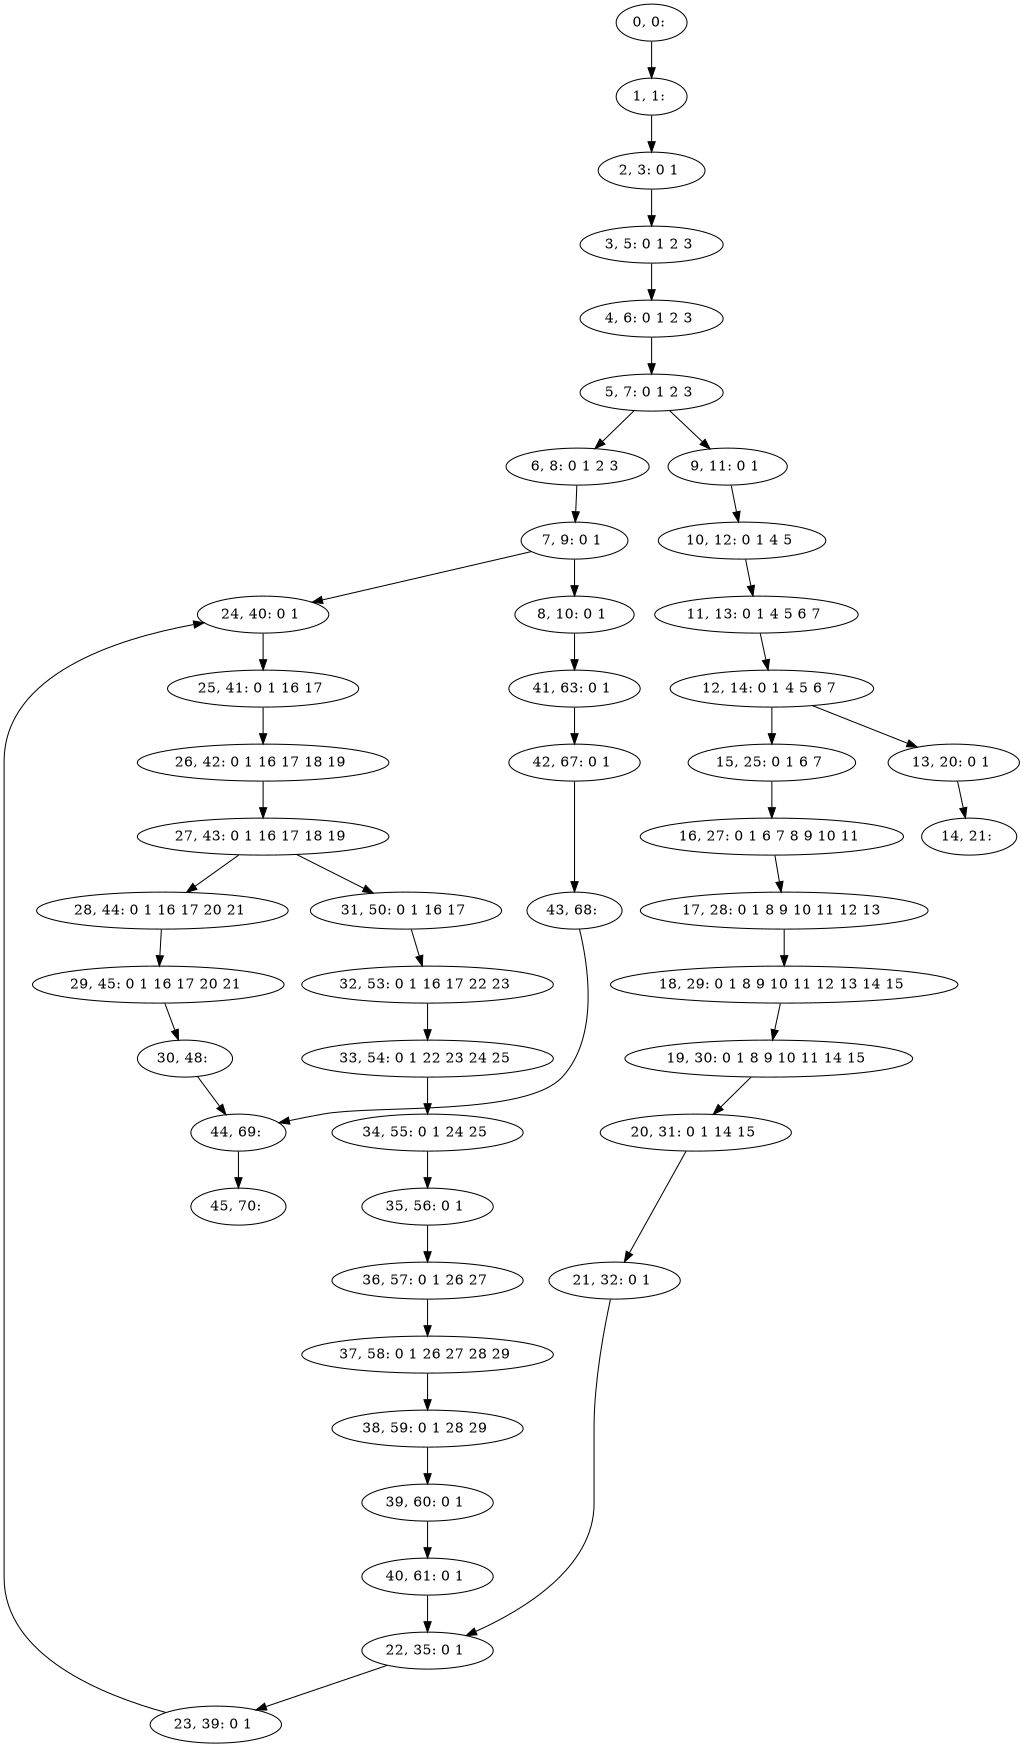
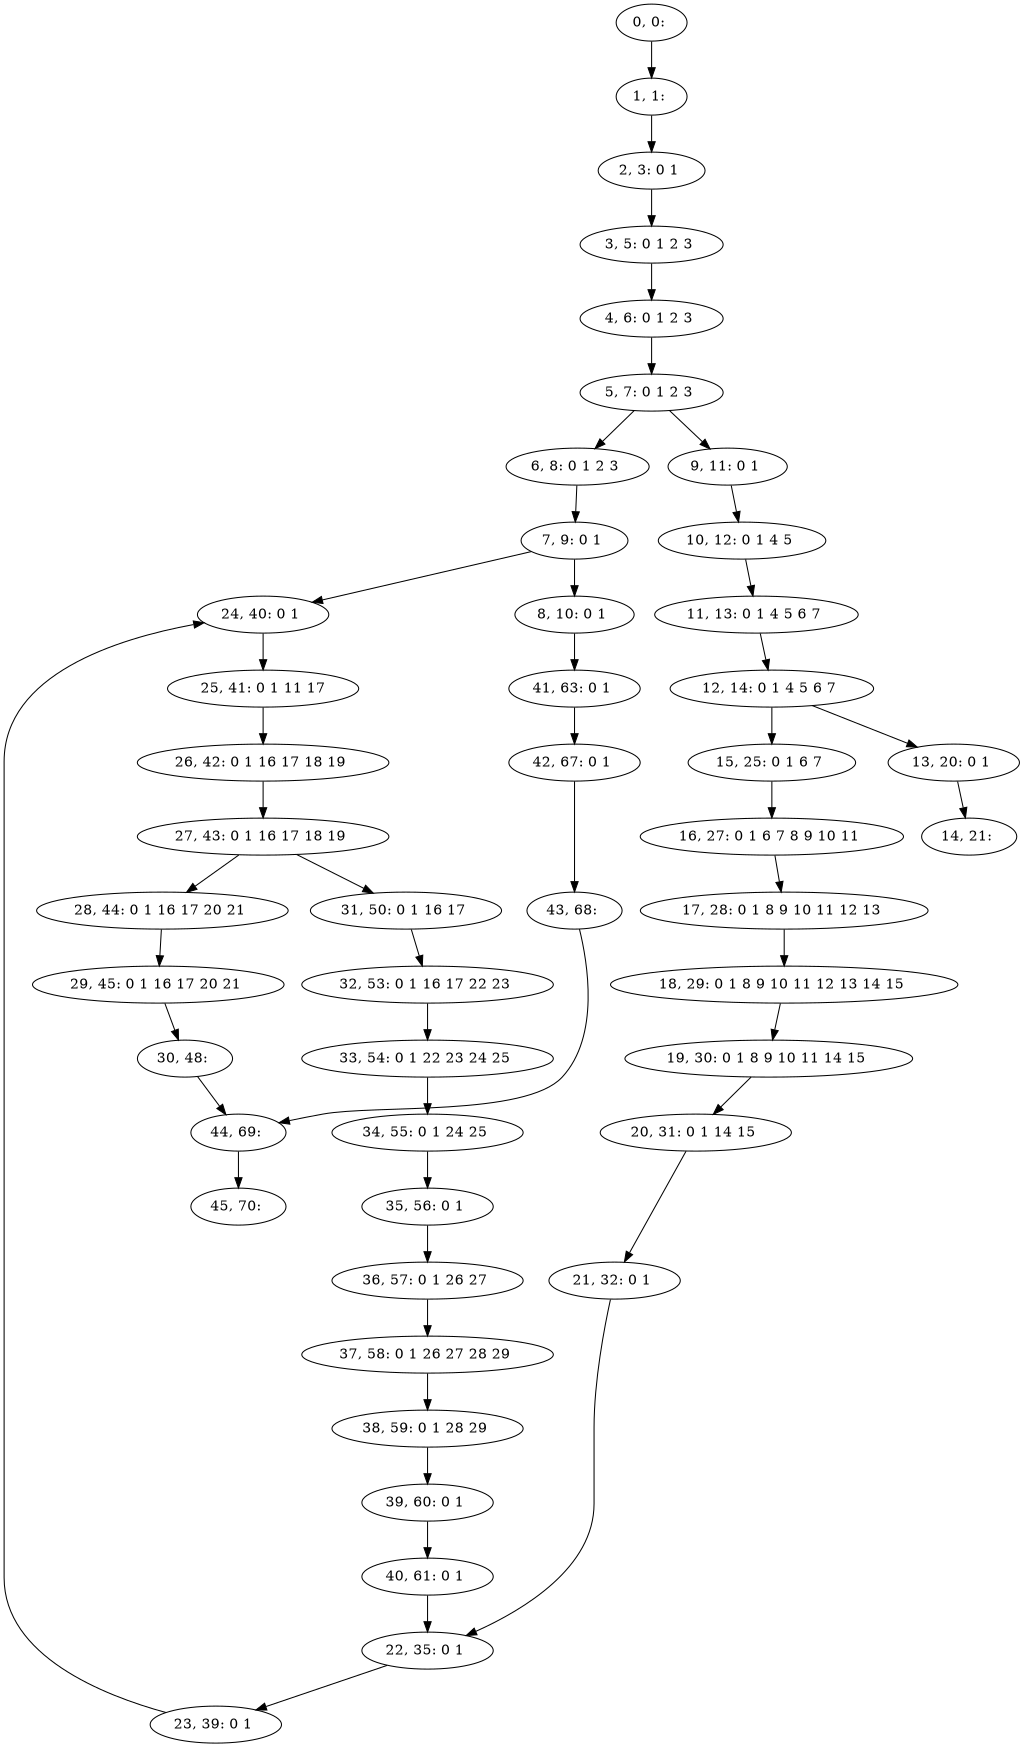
(263, 689) -> (263, 689)
